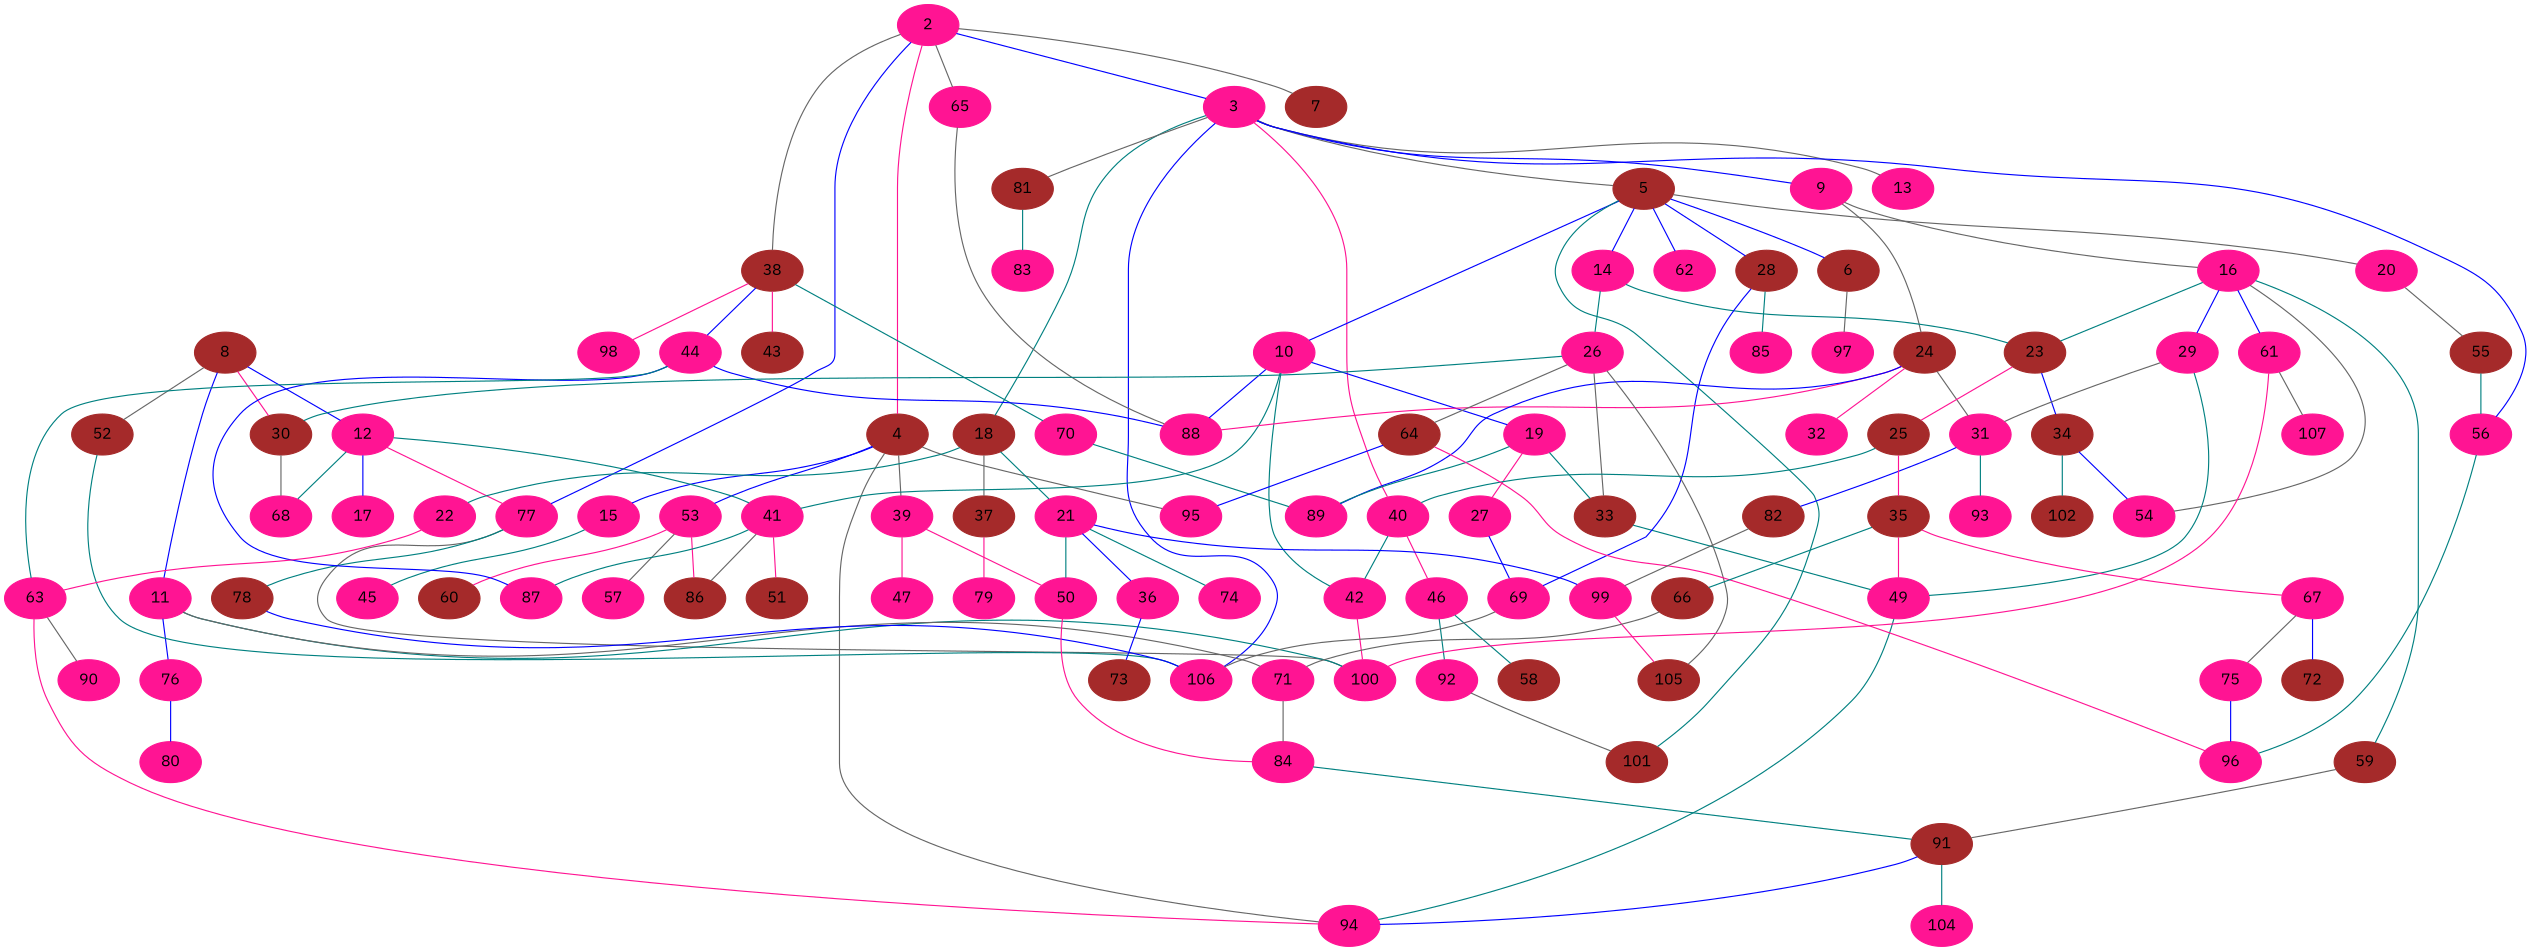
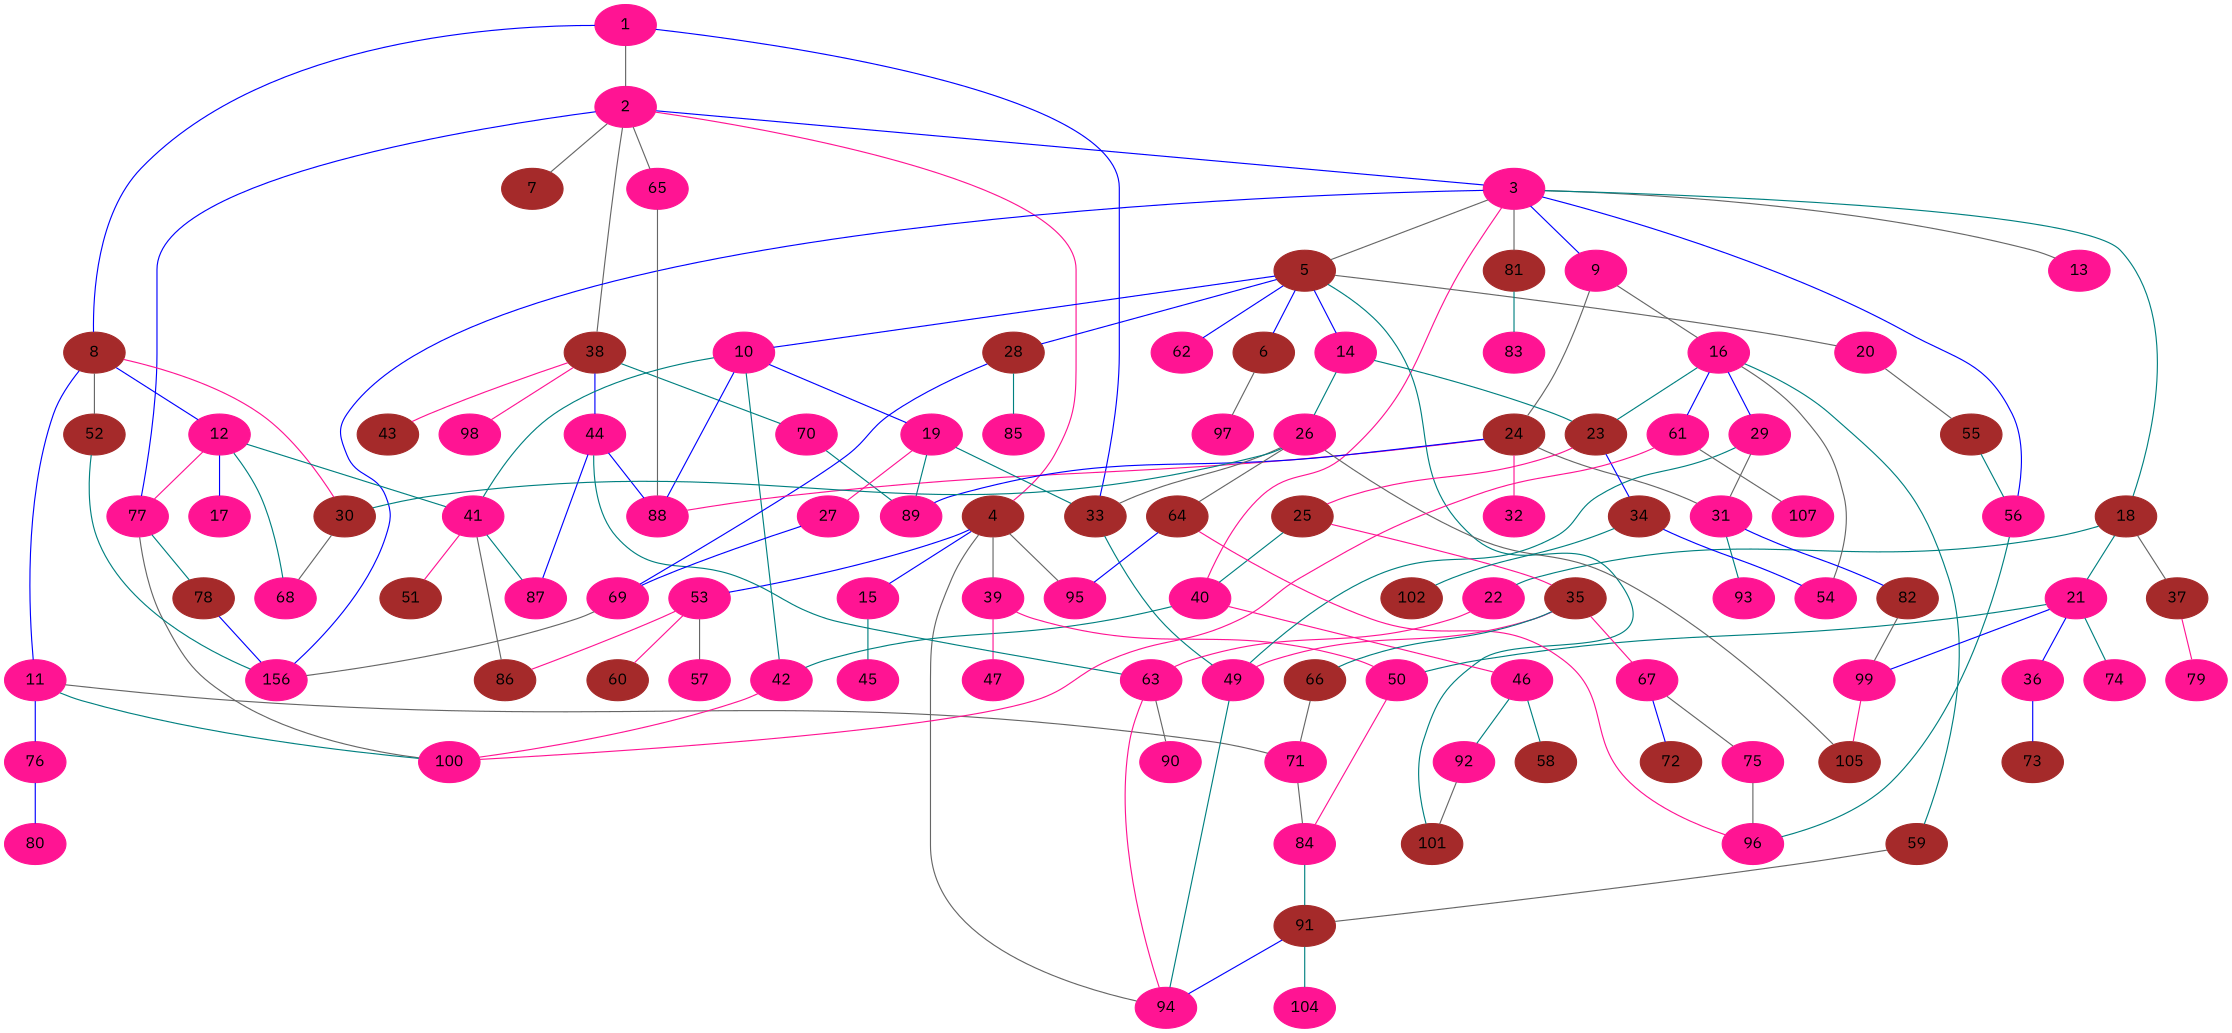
none -> (626, 25)
(1201, 680) -> (276, 680)
(2231, 721) -> (1753, 803)
